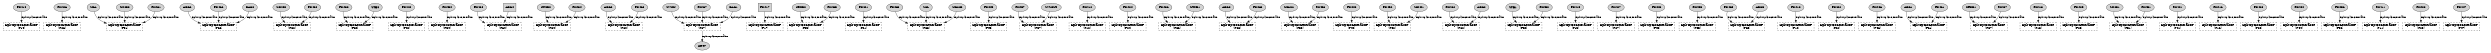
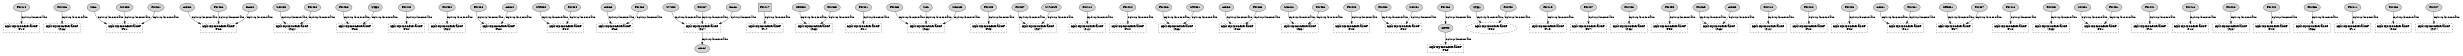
(510, 7) -> (510, 7)
(1450, 17) -> (1446, 17)
(1524, 27) -> (1491, 28)
